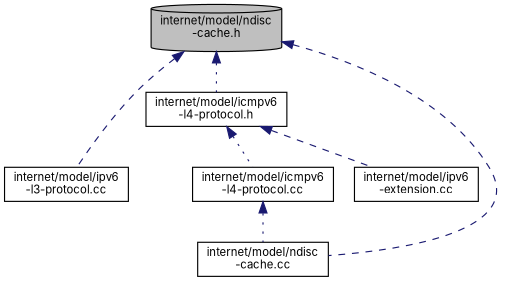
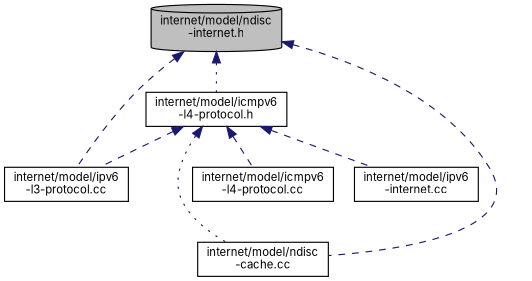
(216, 28) -> (216, 28)
none -> (136, 149)
(243, 152) -> (243, 152)
(416, 184) -> (416, 184)
(263, 228) -> (181, 197)
